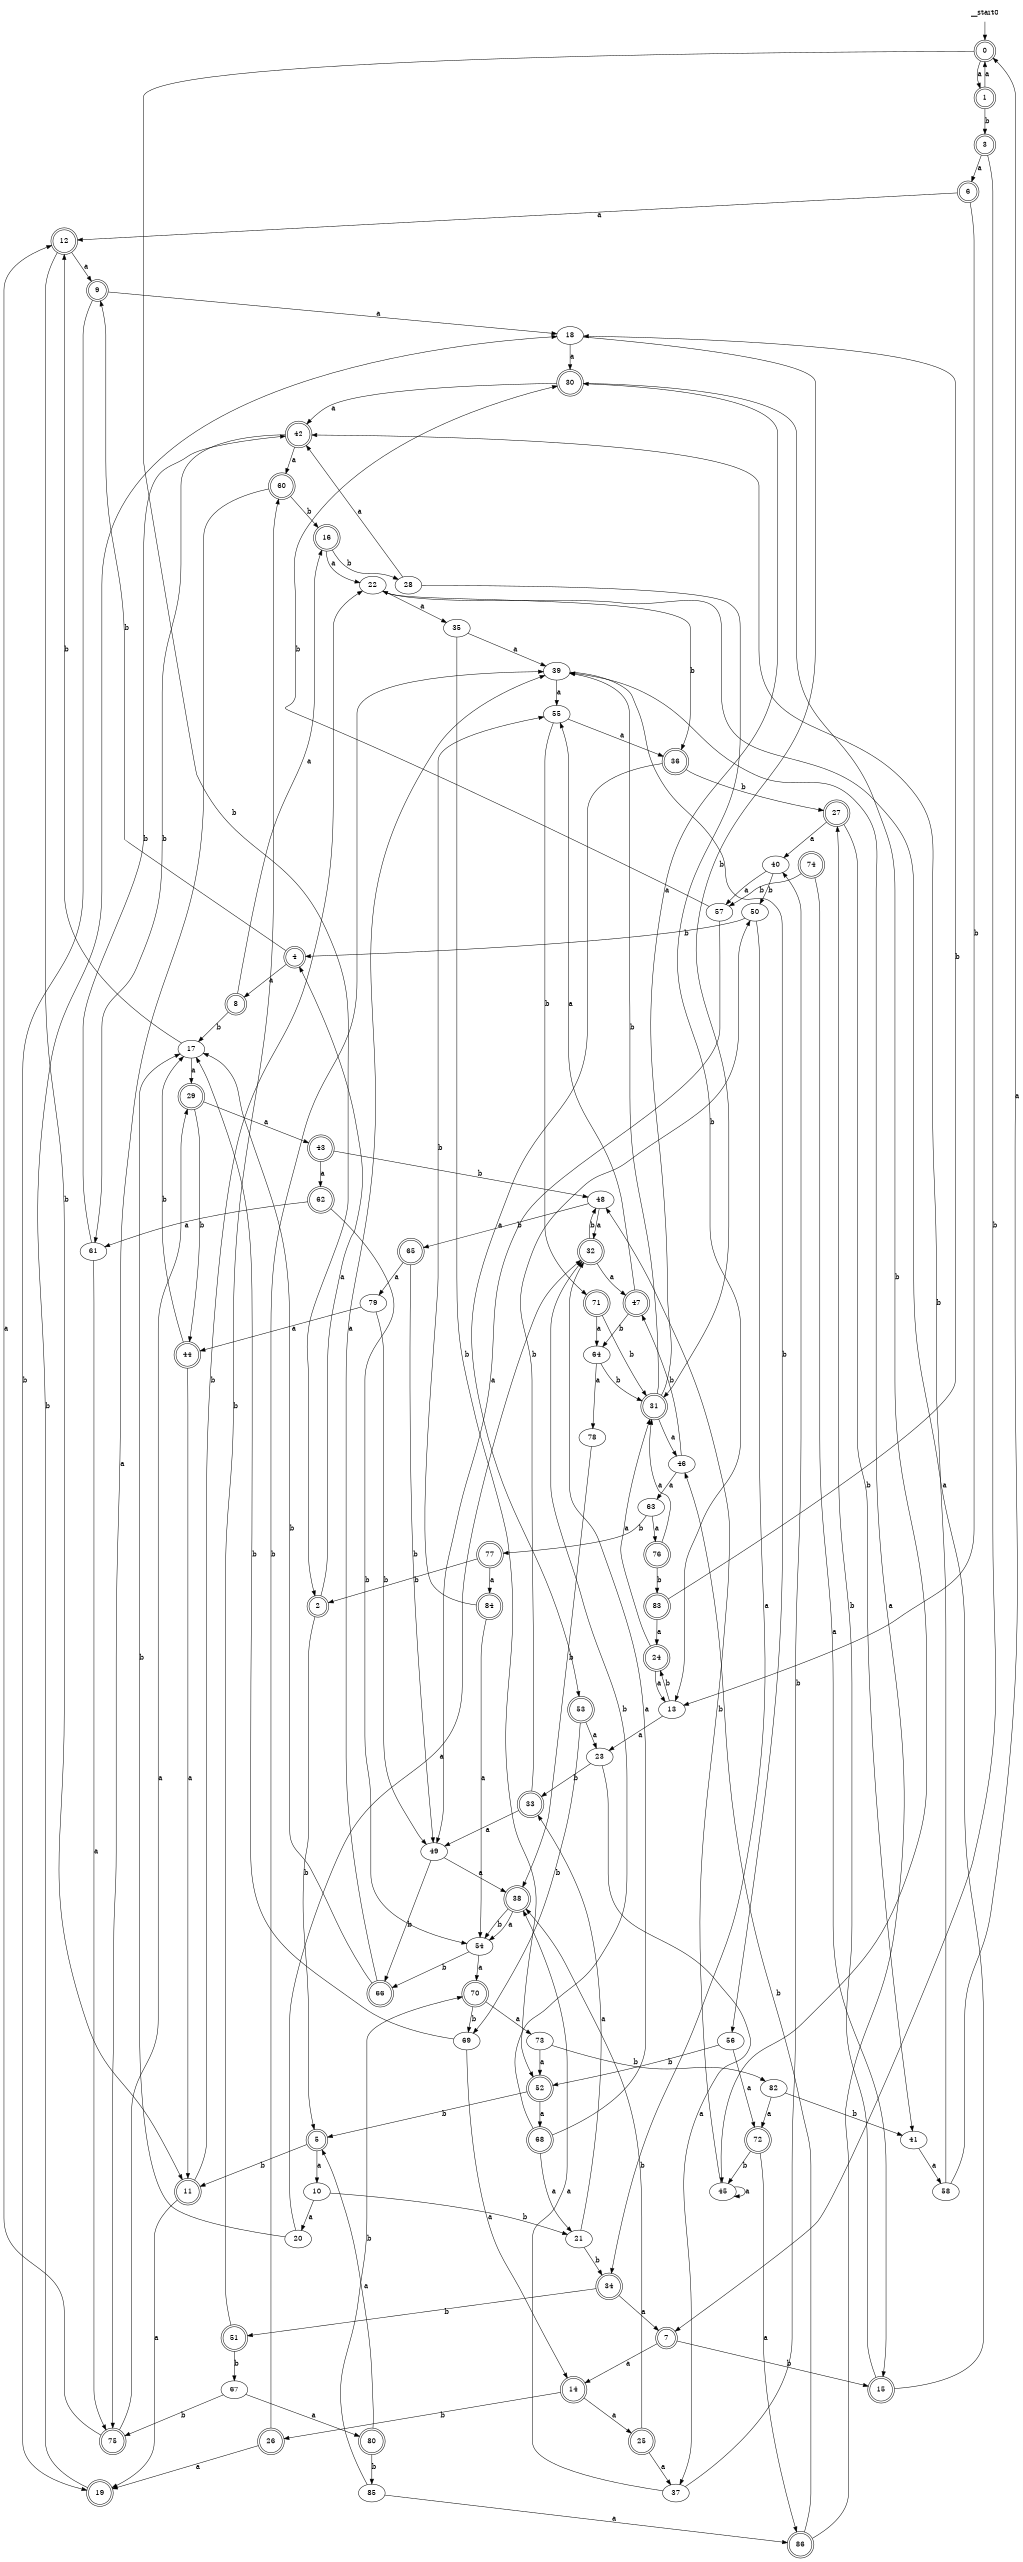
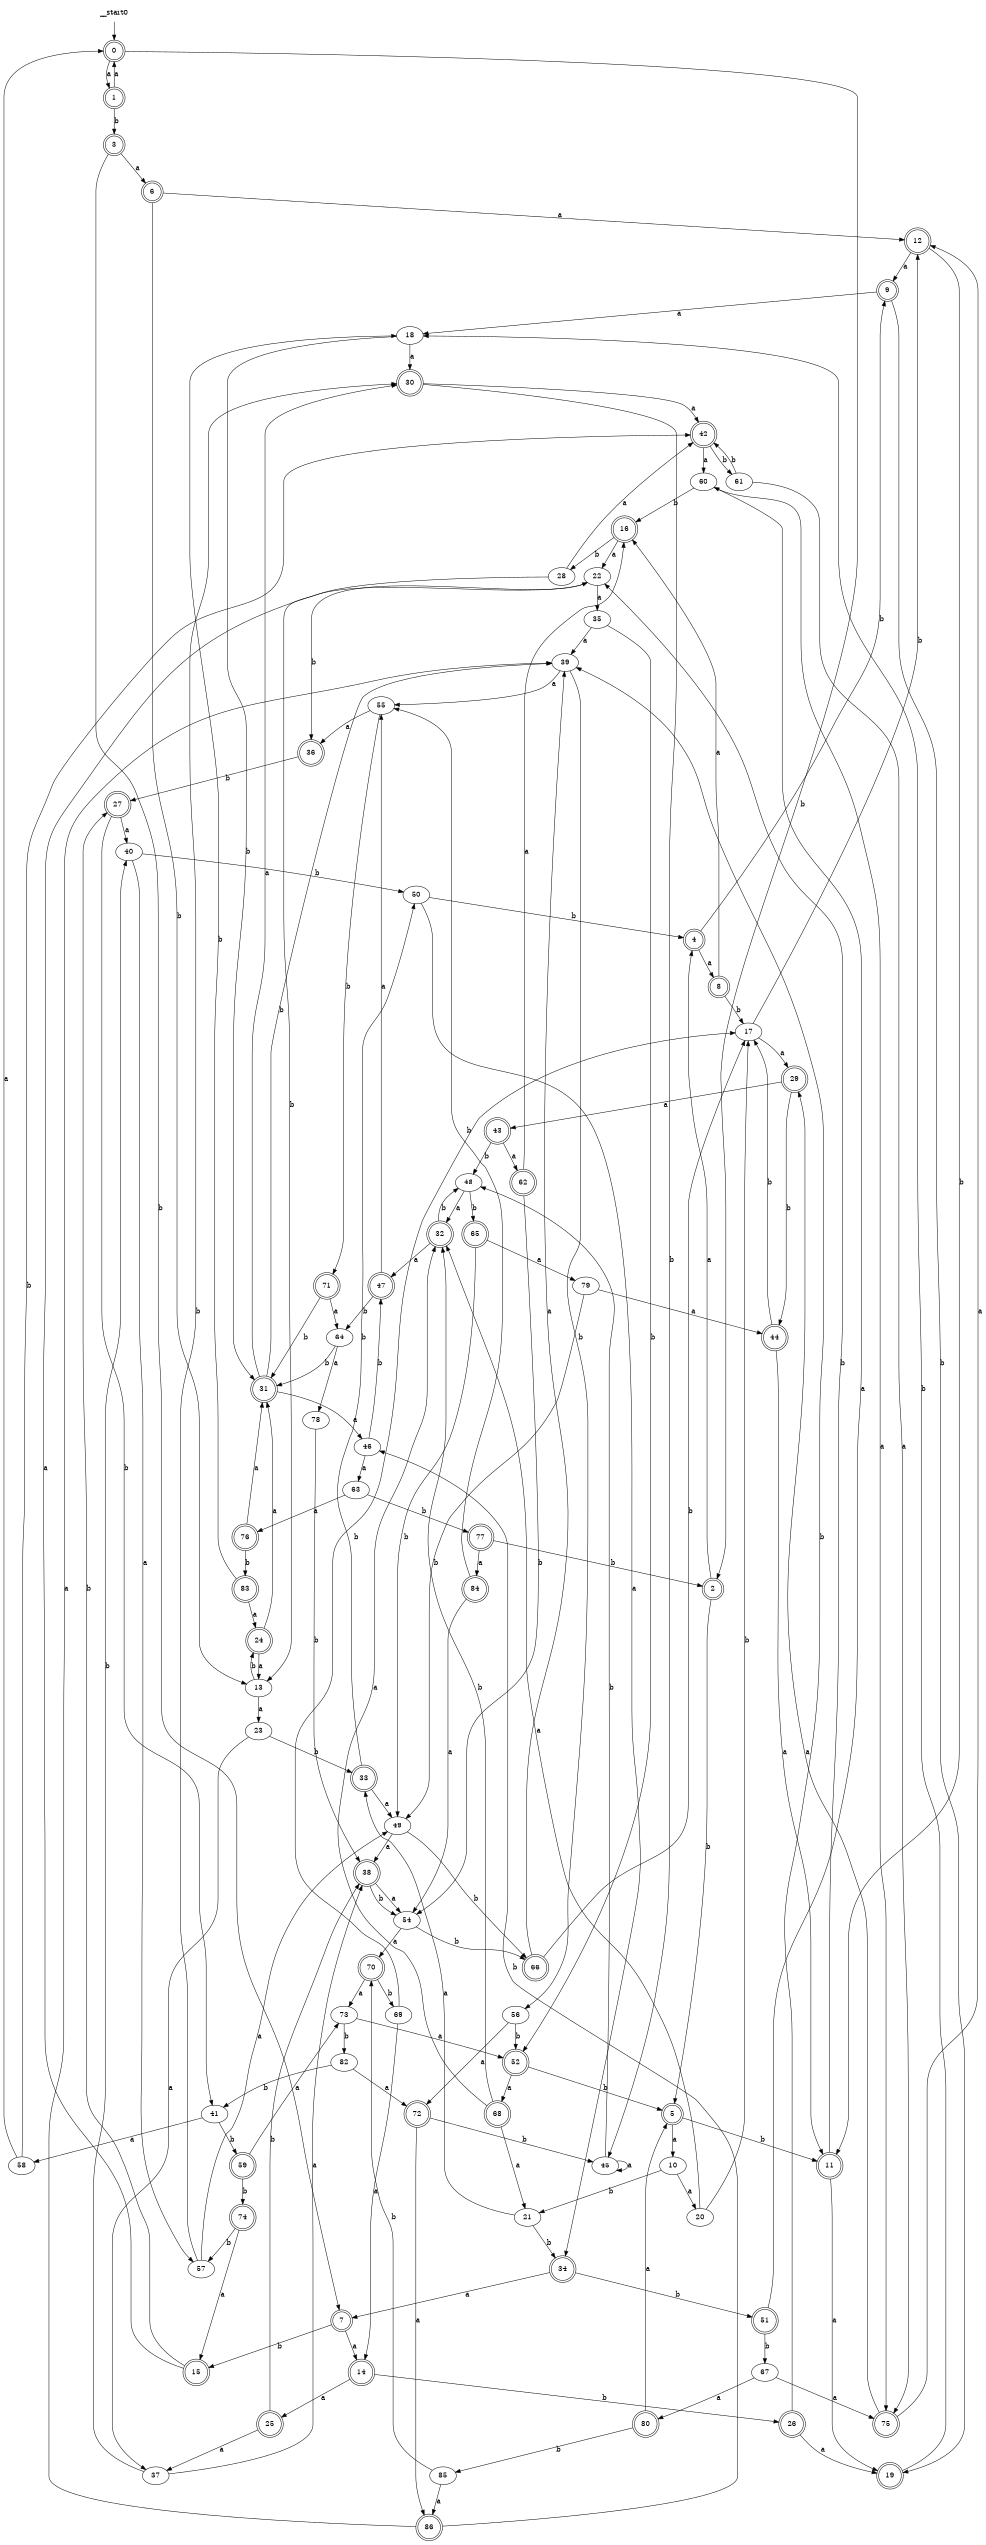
(282, 486) -> (704, 482)
(207, 1217) -> (525, 837)
(236, 1407) -> (863, 1389)
(581, 1710) -> none
none -> (243, 2166)
(183, 2416) -> (835, 2398)
